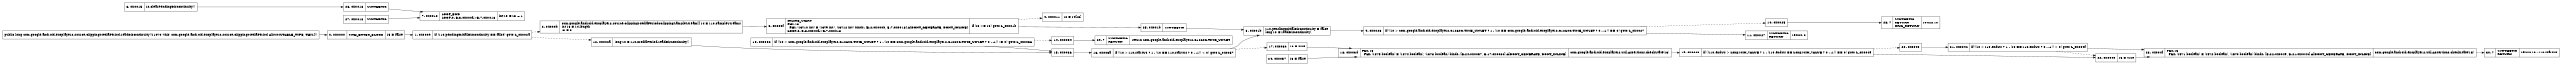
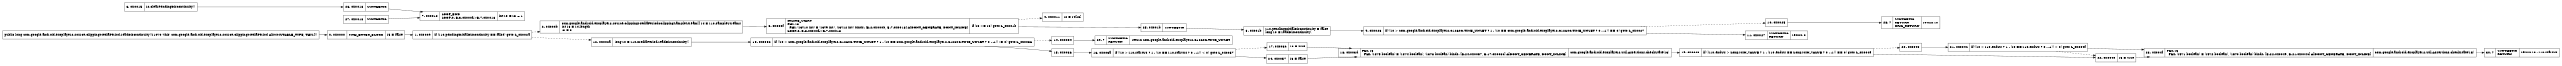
(1243, 41) -> (1250, 57)
(871, 51) -> (720, 42)
